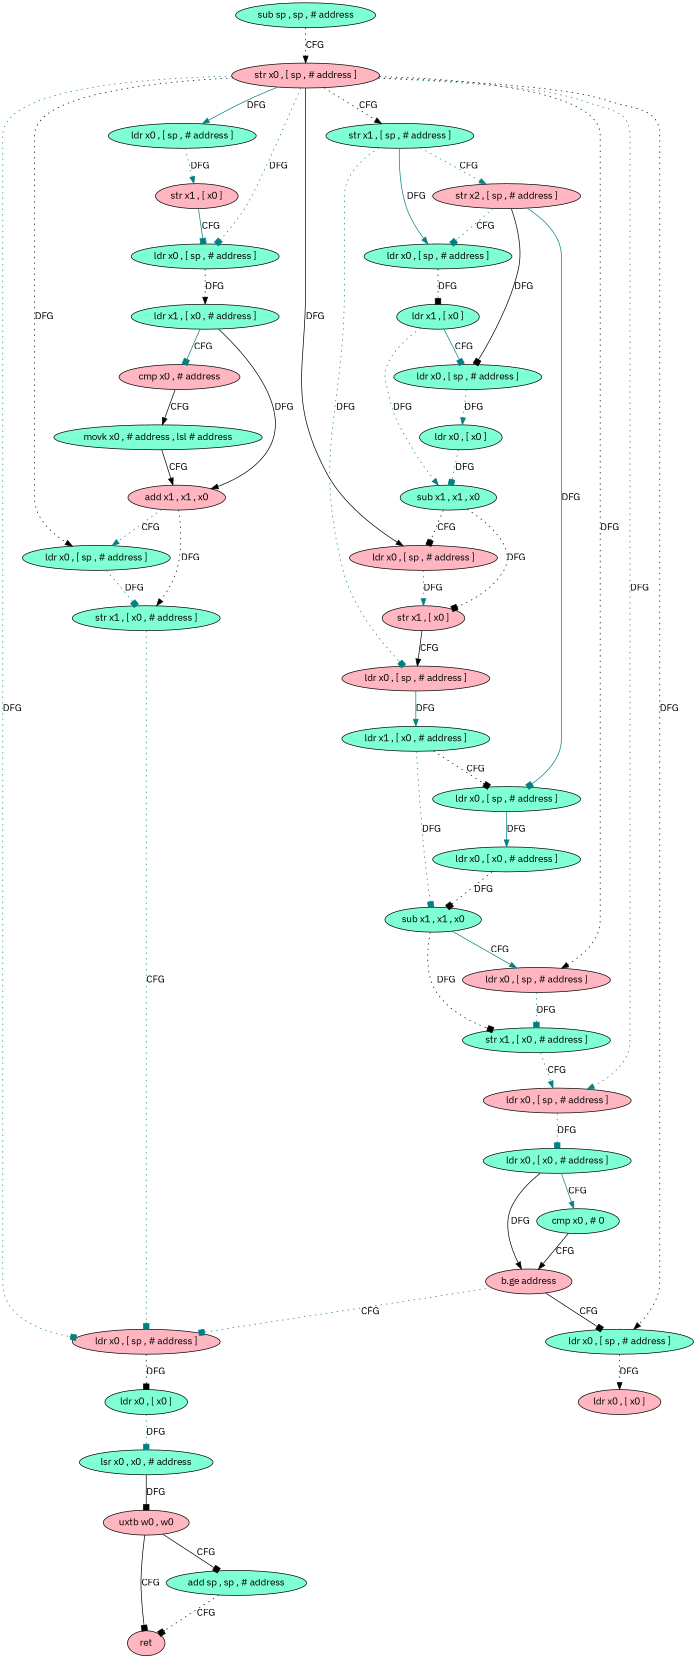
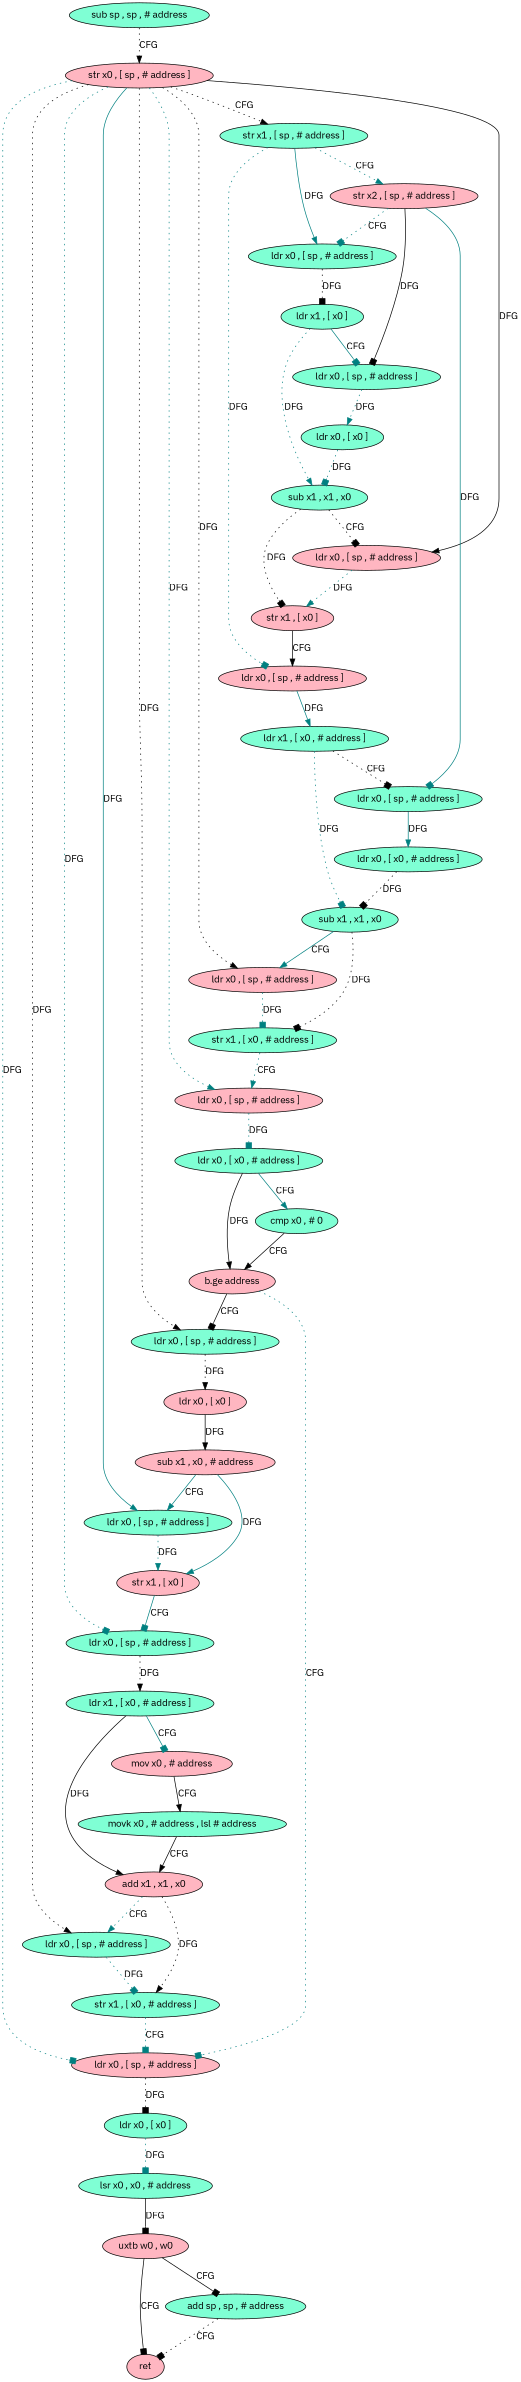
(180, 377) -> (172, 1764)
none -> (205, 1462)
